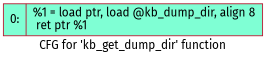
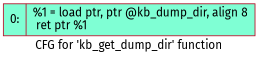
(144, 13) -> (141, 13)
